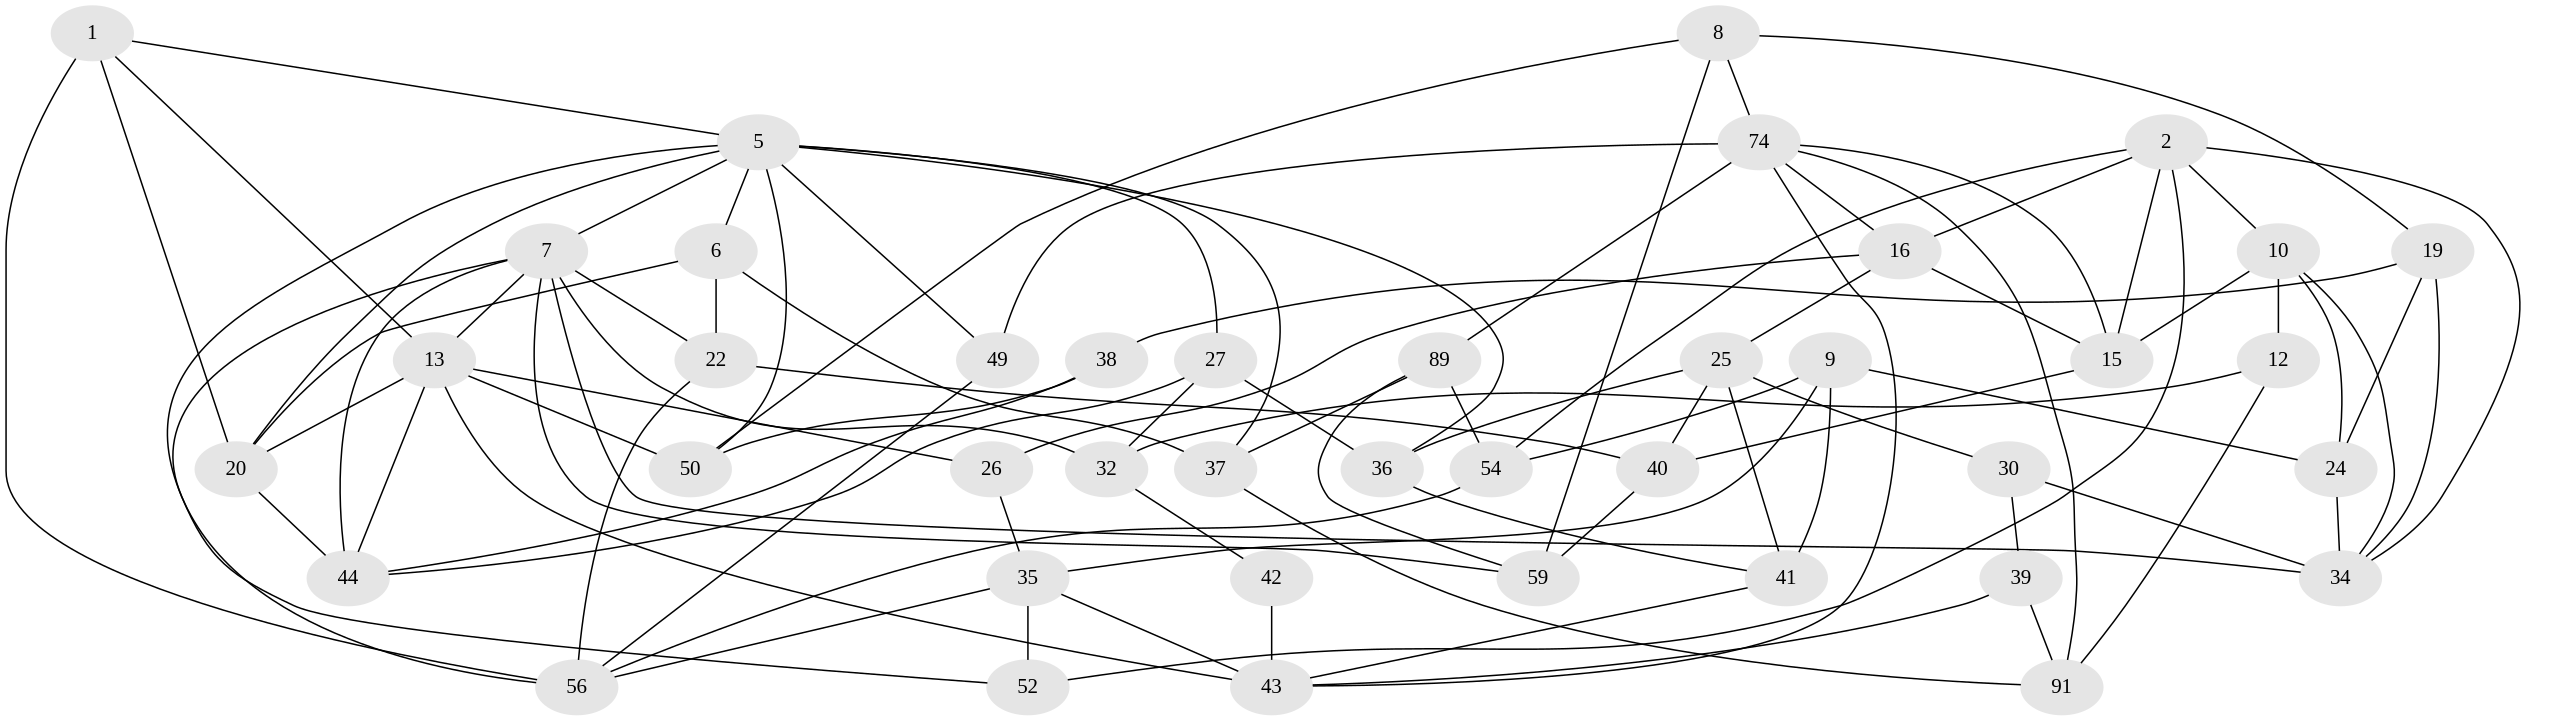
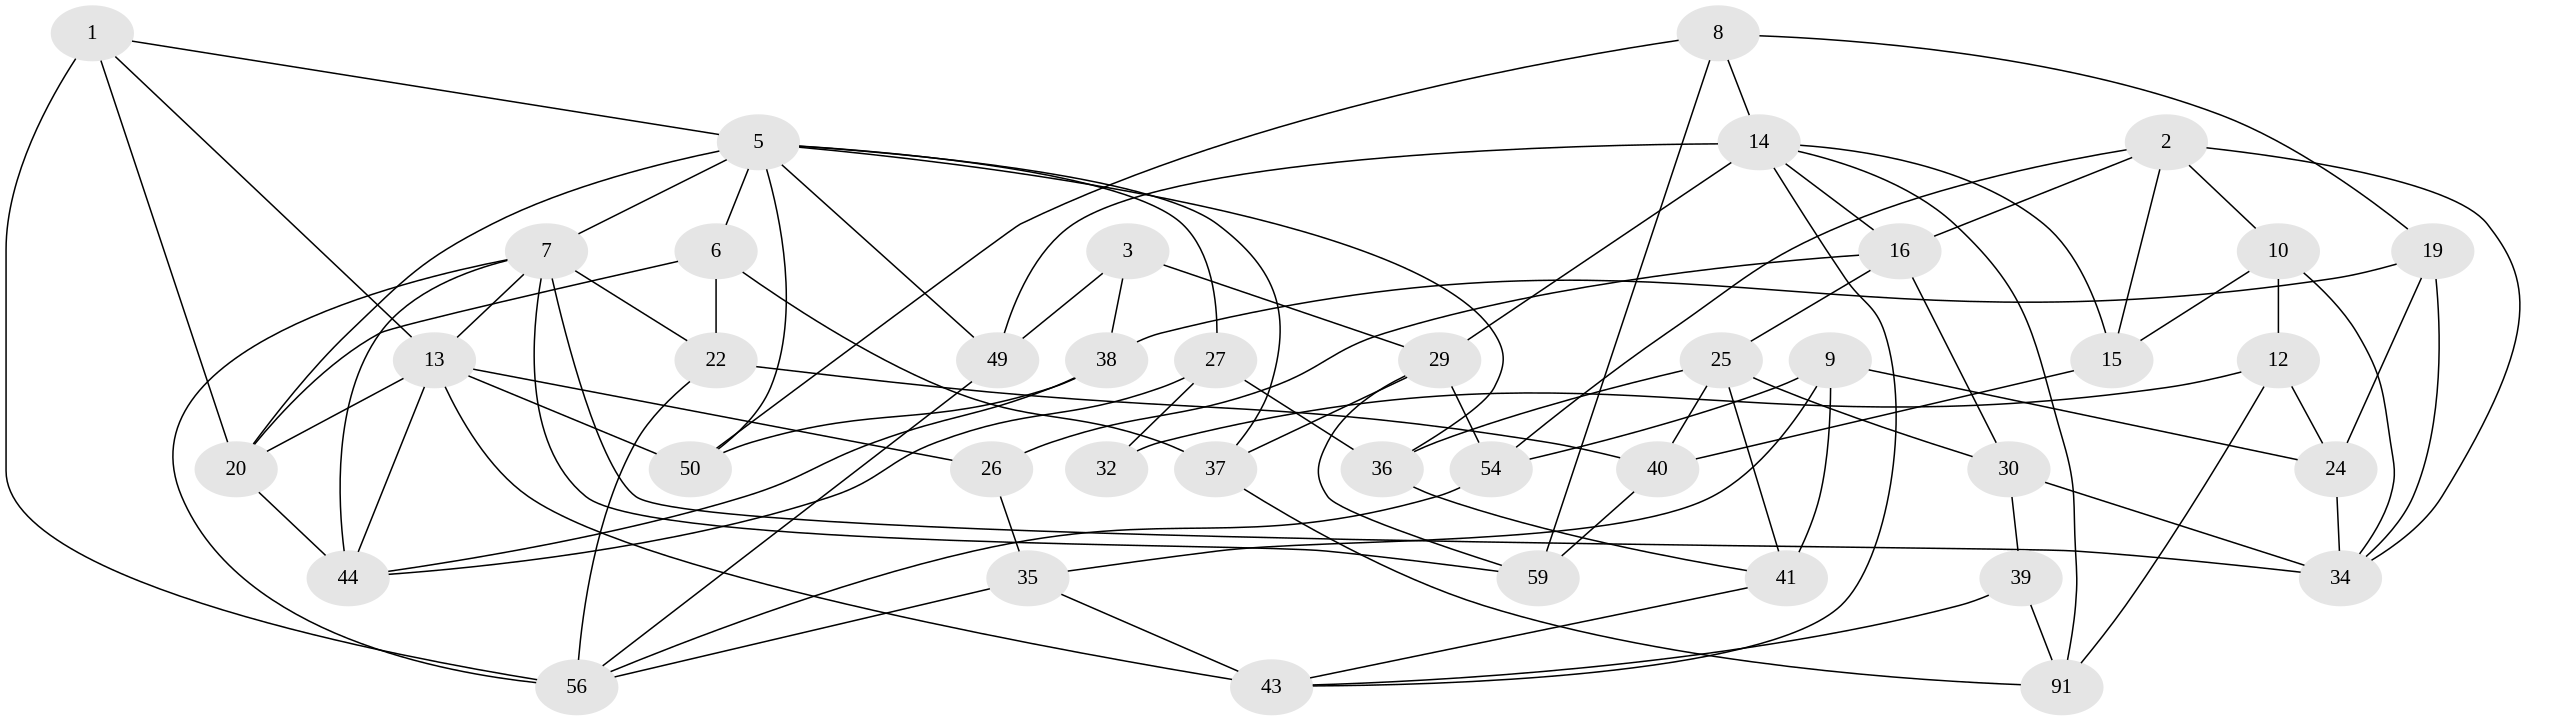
(1759, 142) -> (1759, 142)
none -> (1128, 251)
(1976, 291) -> (1954, 360)
(2338, 354) -> (2307, 415)
(1440, 360) -> (1440, 360)
(891, 426) -> none
(1272, 578) -> none
(1028, 687) -> none
